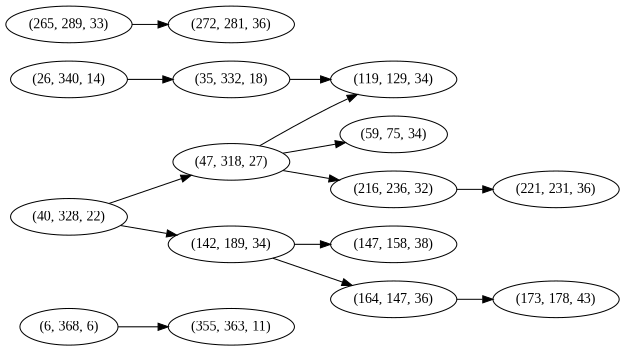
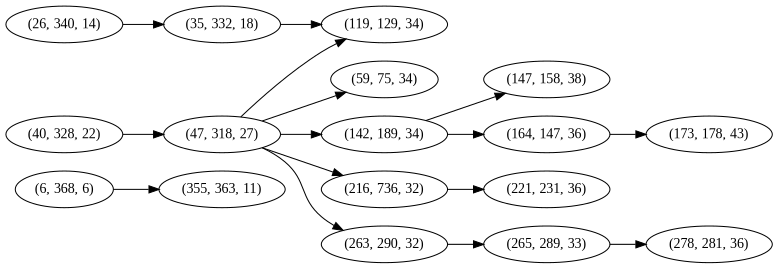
(231, 24) -> (709, 244)
(394, 189) -> (384, 189)
(144, 229) -> (296, 134)
none -> (384, 244)
